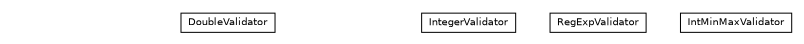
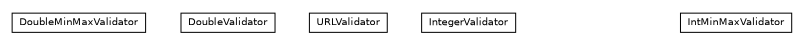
none -> (79, 22)
none -> (348, 22)
(598, 22) -> none
